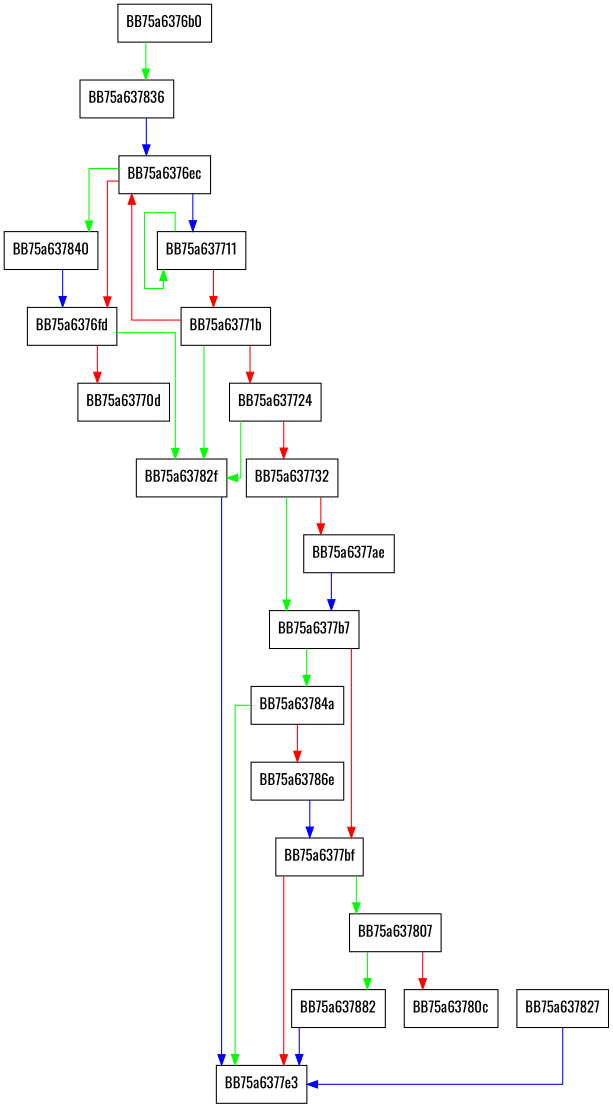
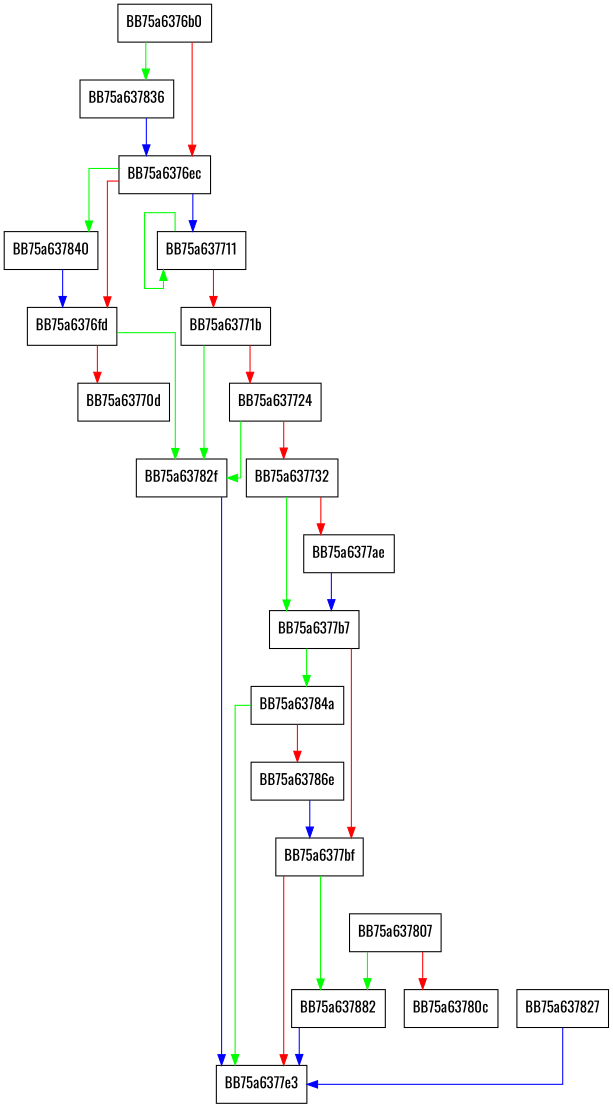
(132, 287) -> (192, 94)
(356, 889) -> (321, 928)
